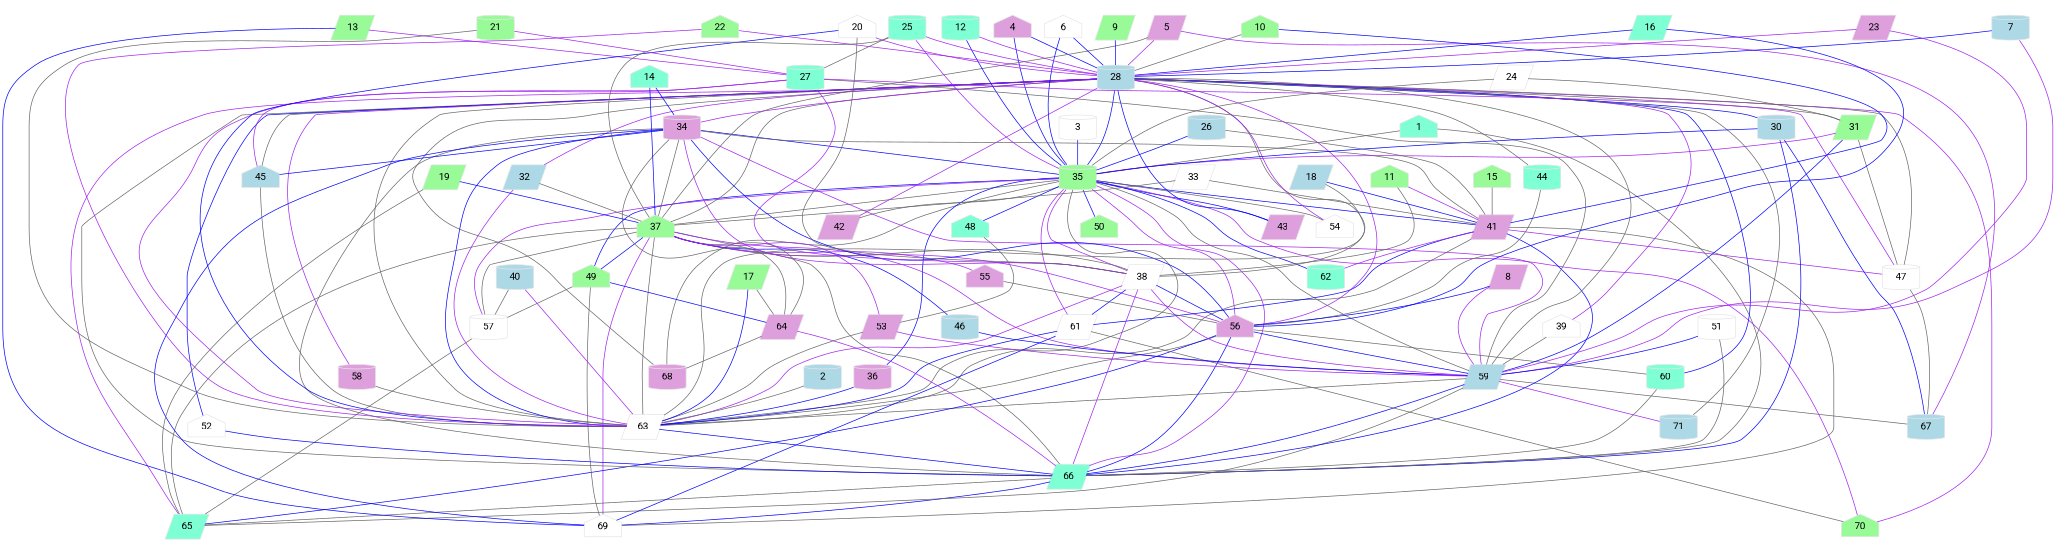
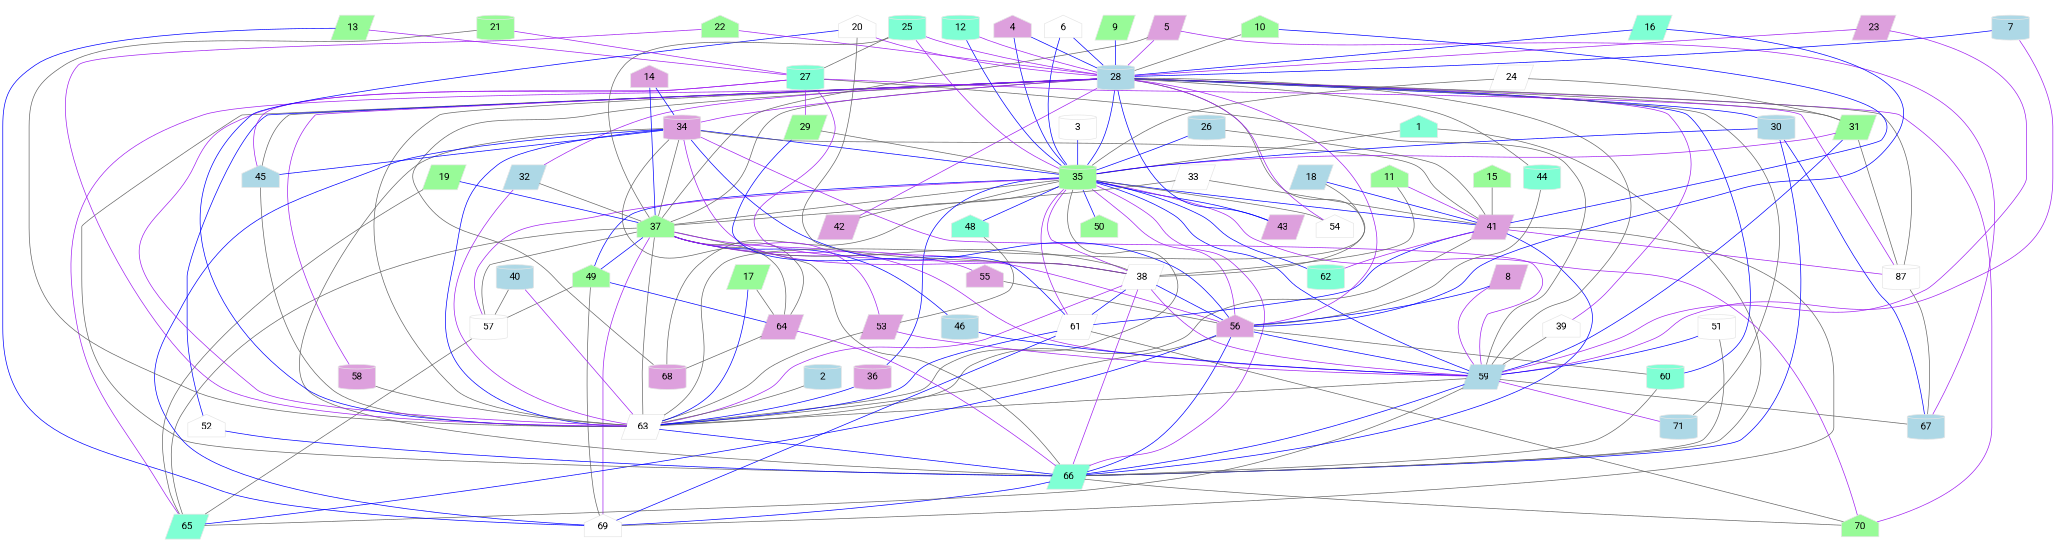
(649, 78) -> (649, 78)
none -> (805, 127)
(1283, 274) -> (1283, 274)
(1901, 277) -> (1901, 277)
(628, 502) -> (1463, 507)
